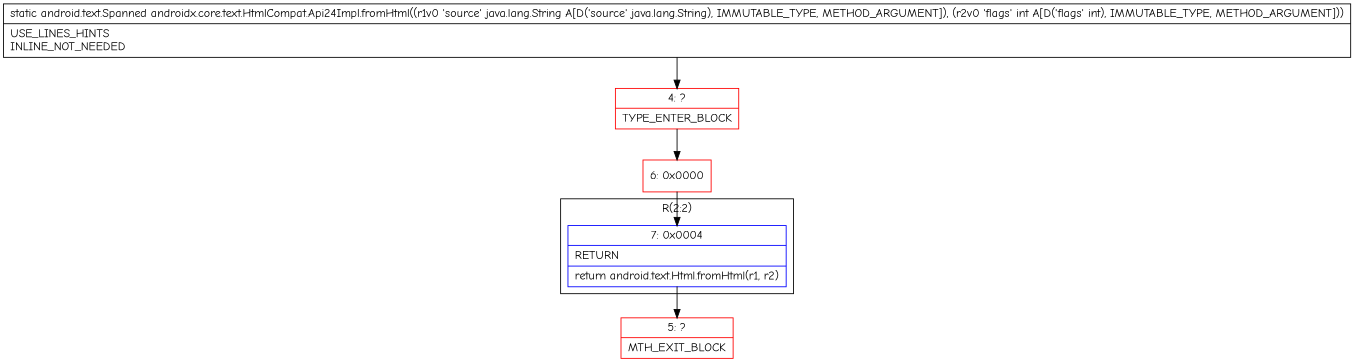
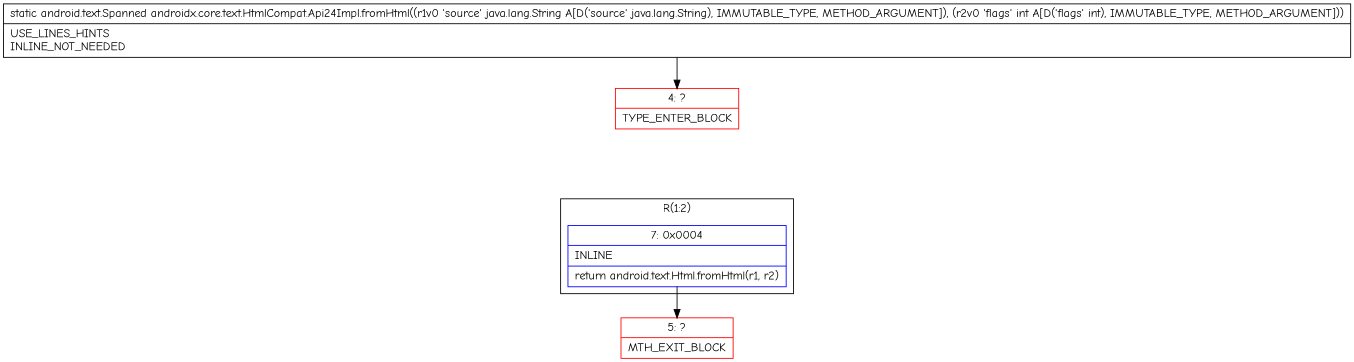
(677, 176) -> none
(677, 209) -> (677, 209)
(597, 255) -> (594, 255)
